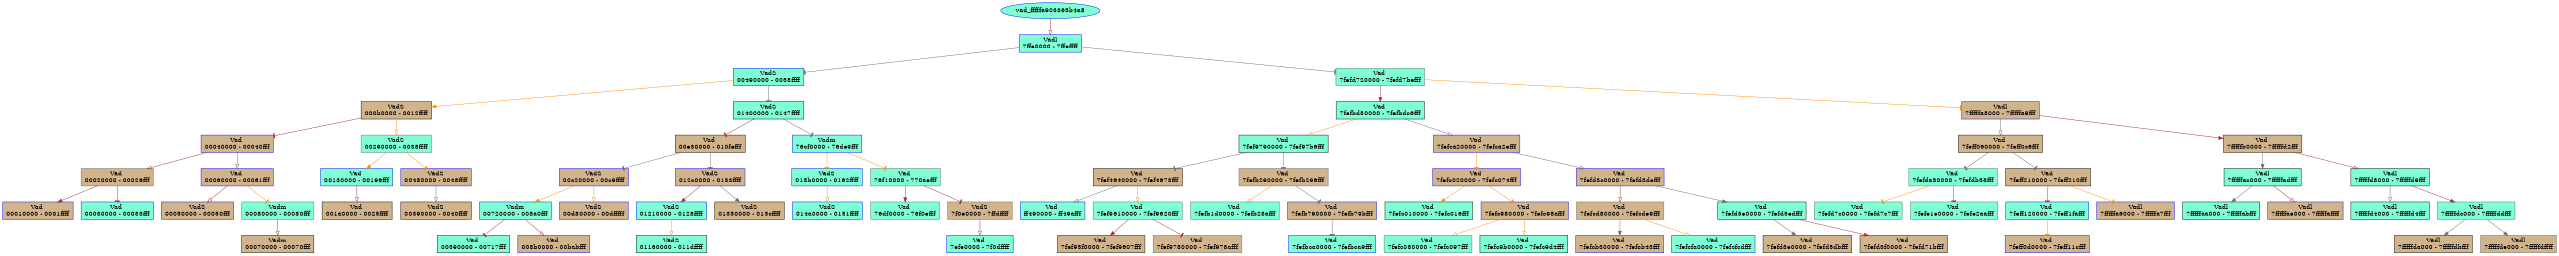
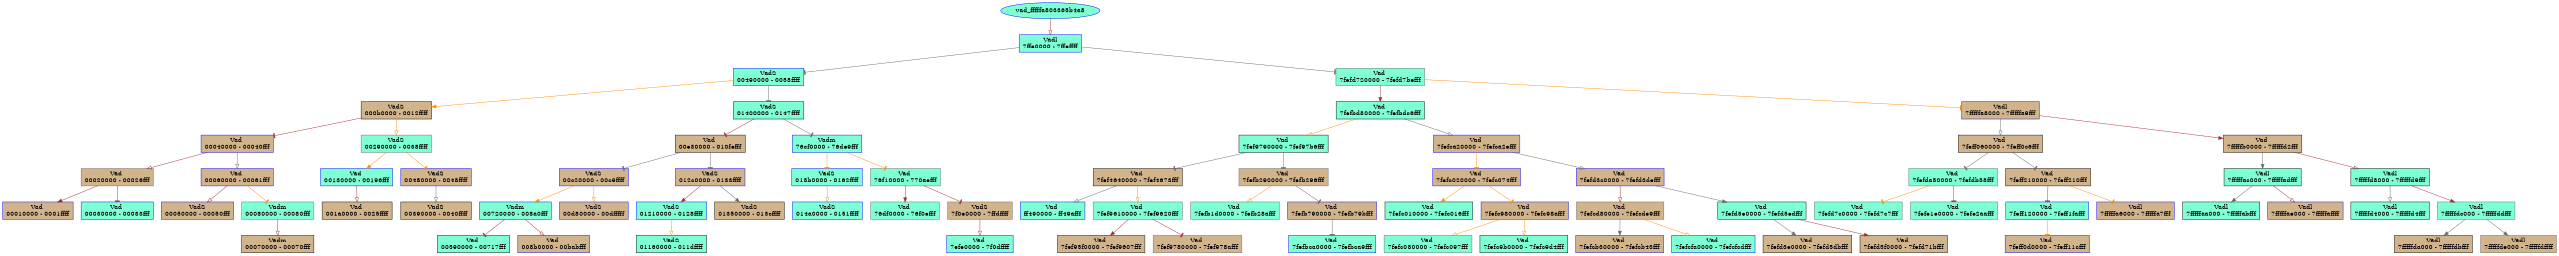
(1050, 11) -> (1050, 11)
